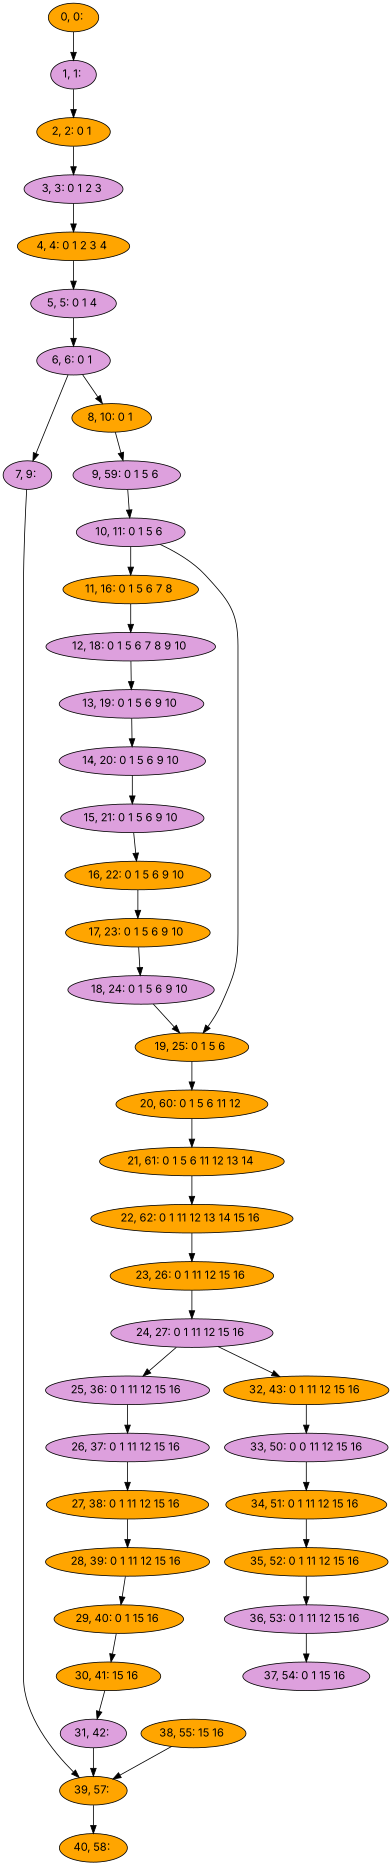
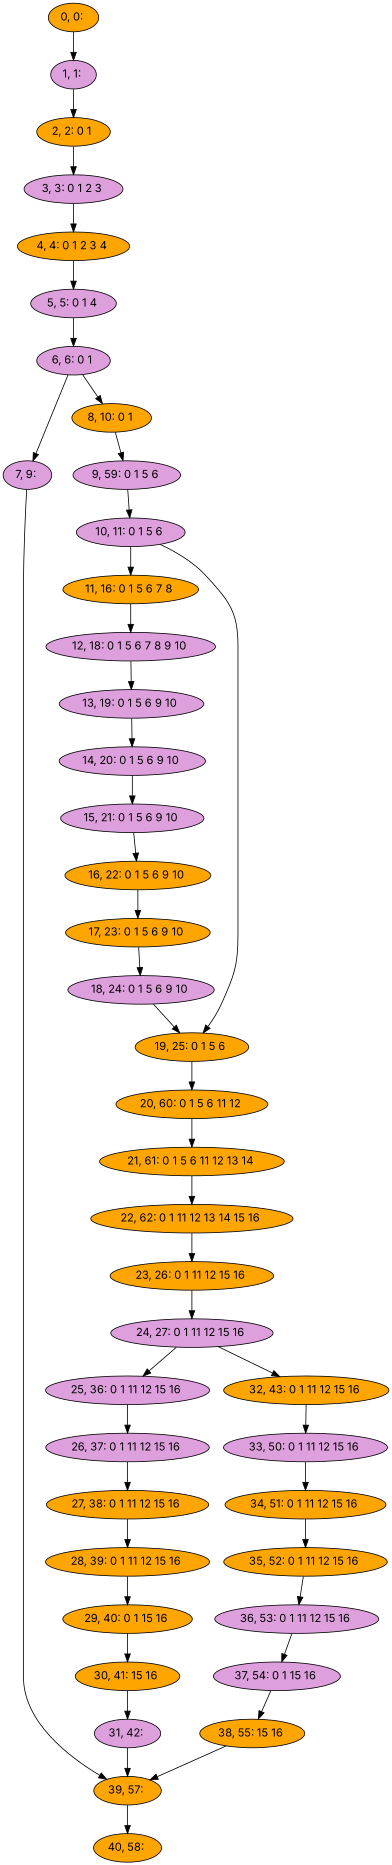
(306, 1447) -> (306, 1447)
none -> (266, 1701)
